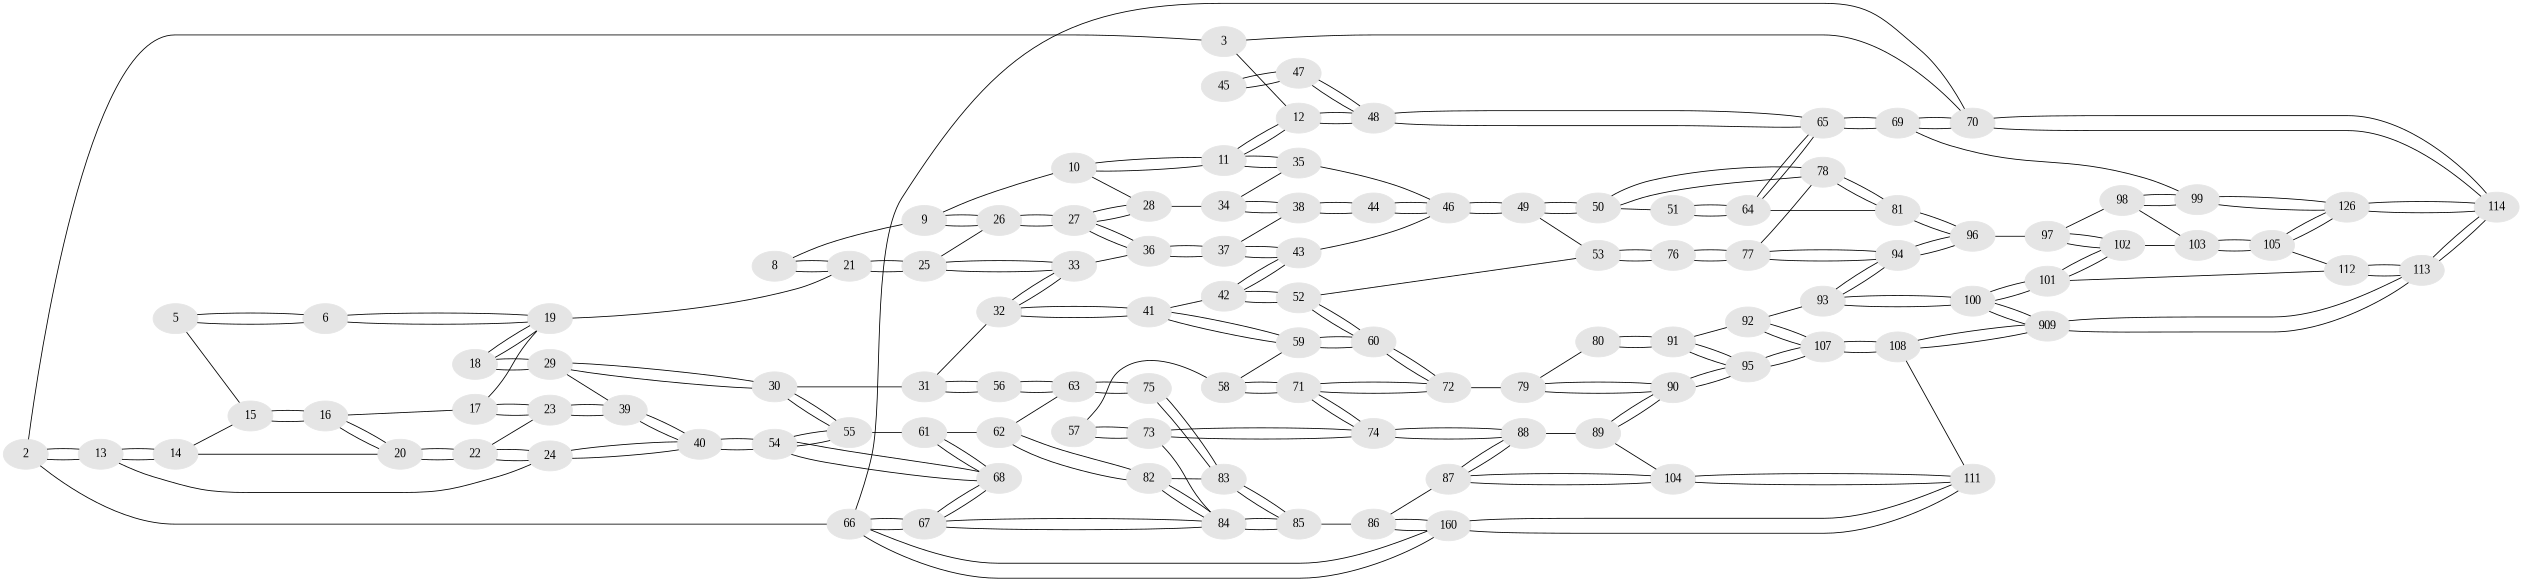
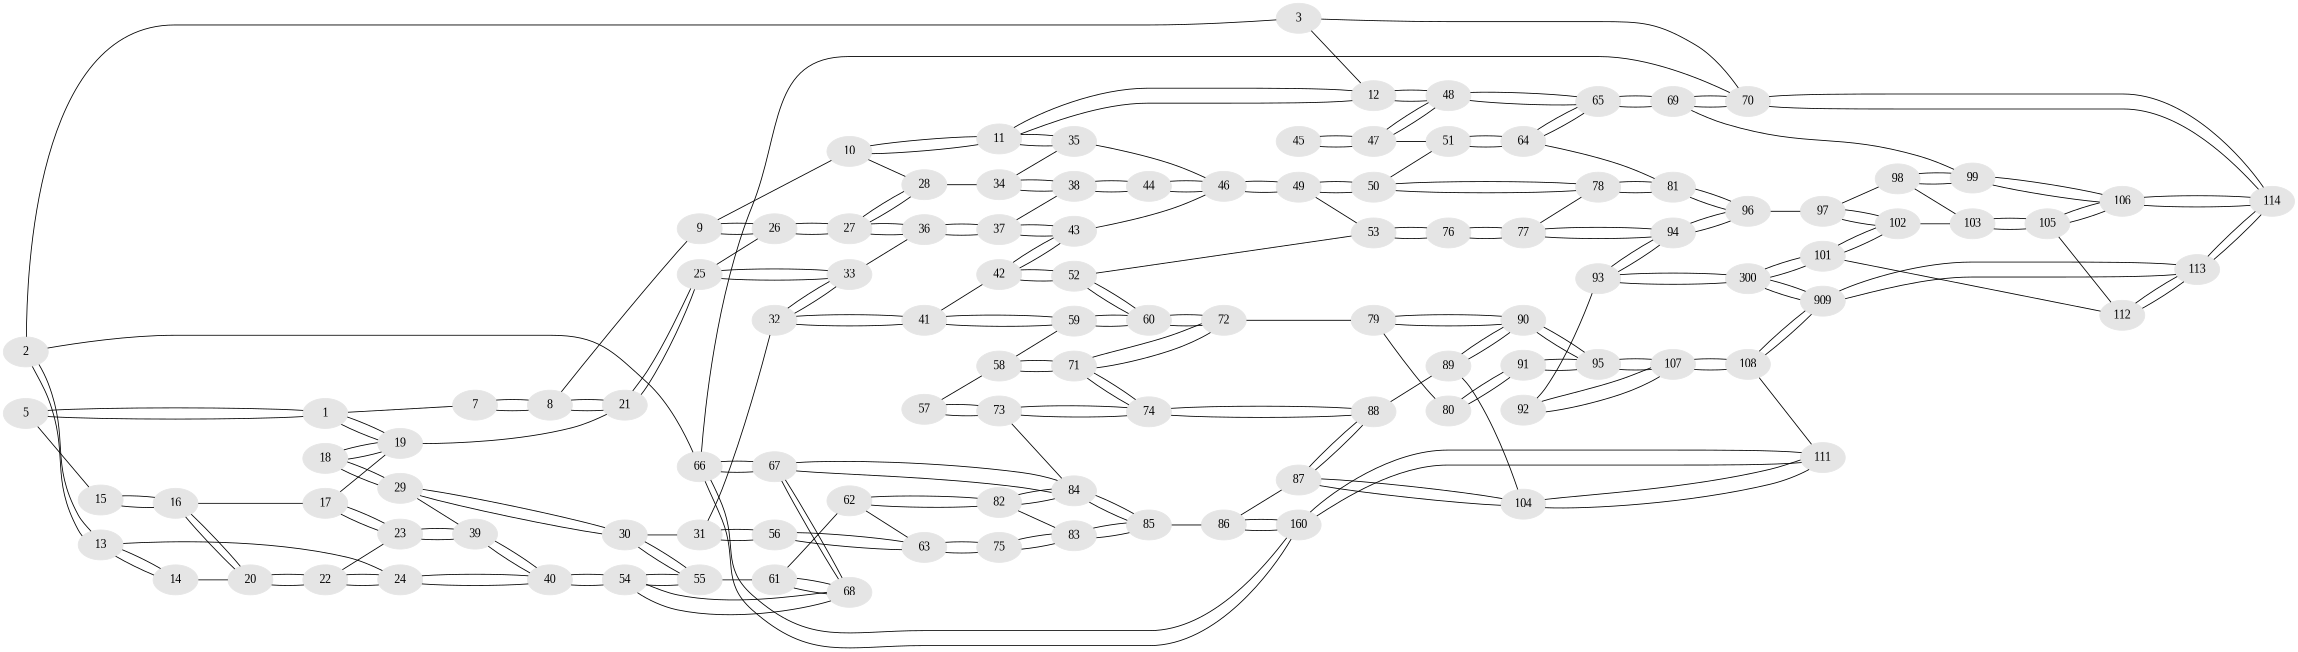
none -> (1411, 141)
(2347, 207) -> (2122, 201)
(1973, 301) -> (1748, 279)
(325, 319) -> (325, 413)
(1711, 332) -> none
none -> (475, 405)
(213, 435) -> none
